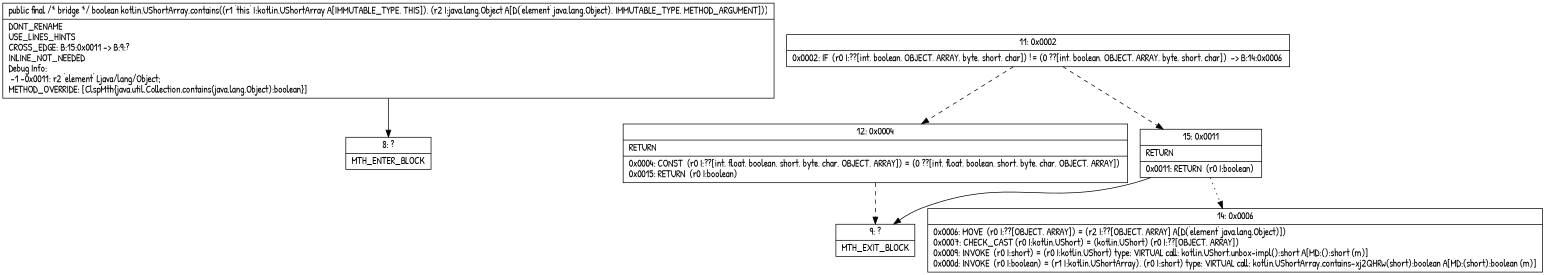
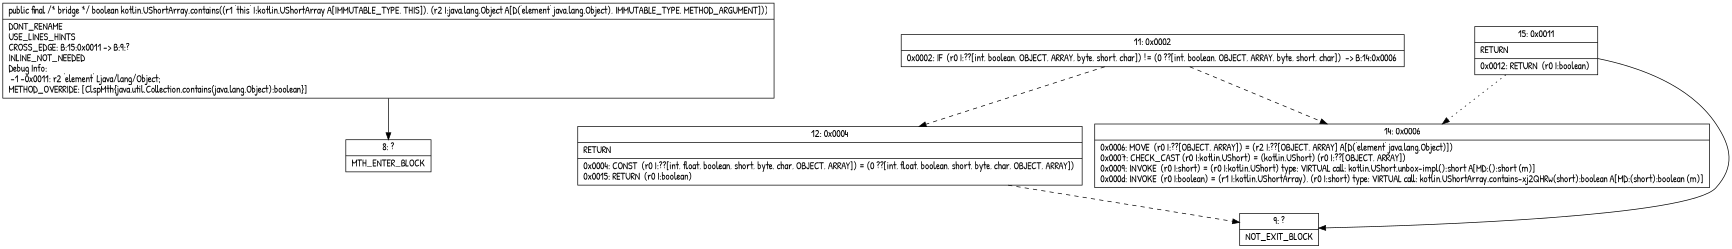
(1110, 96) -> (1255, 94)
(1201, 169) -> (1536, 66)
(875, 248) -> (1279, 237)
